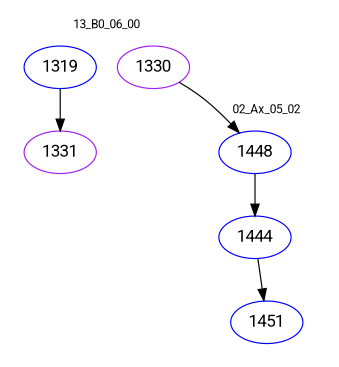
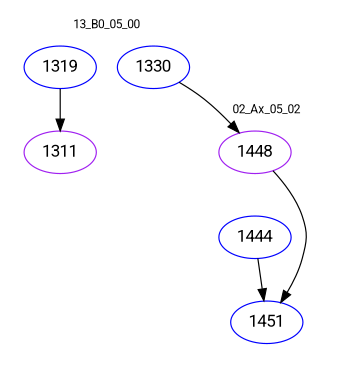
(107, 25) -> (107, 25)
(153, 67) -> (153, 67)
(60, 152) -> (60, 152)
(255, 152) -> (255, 152)
(255, 189) -> (306, 229)
